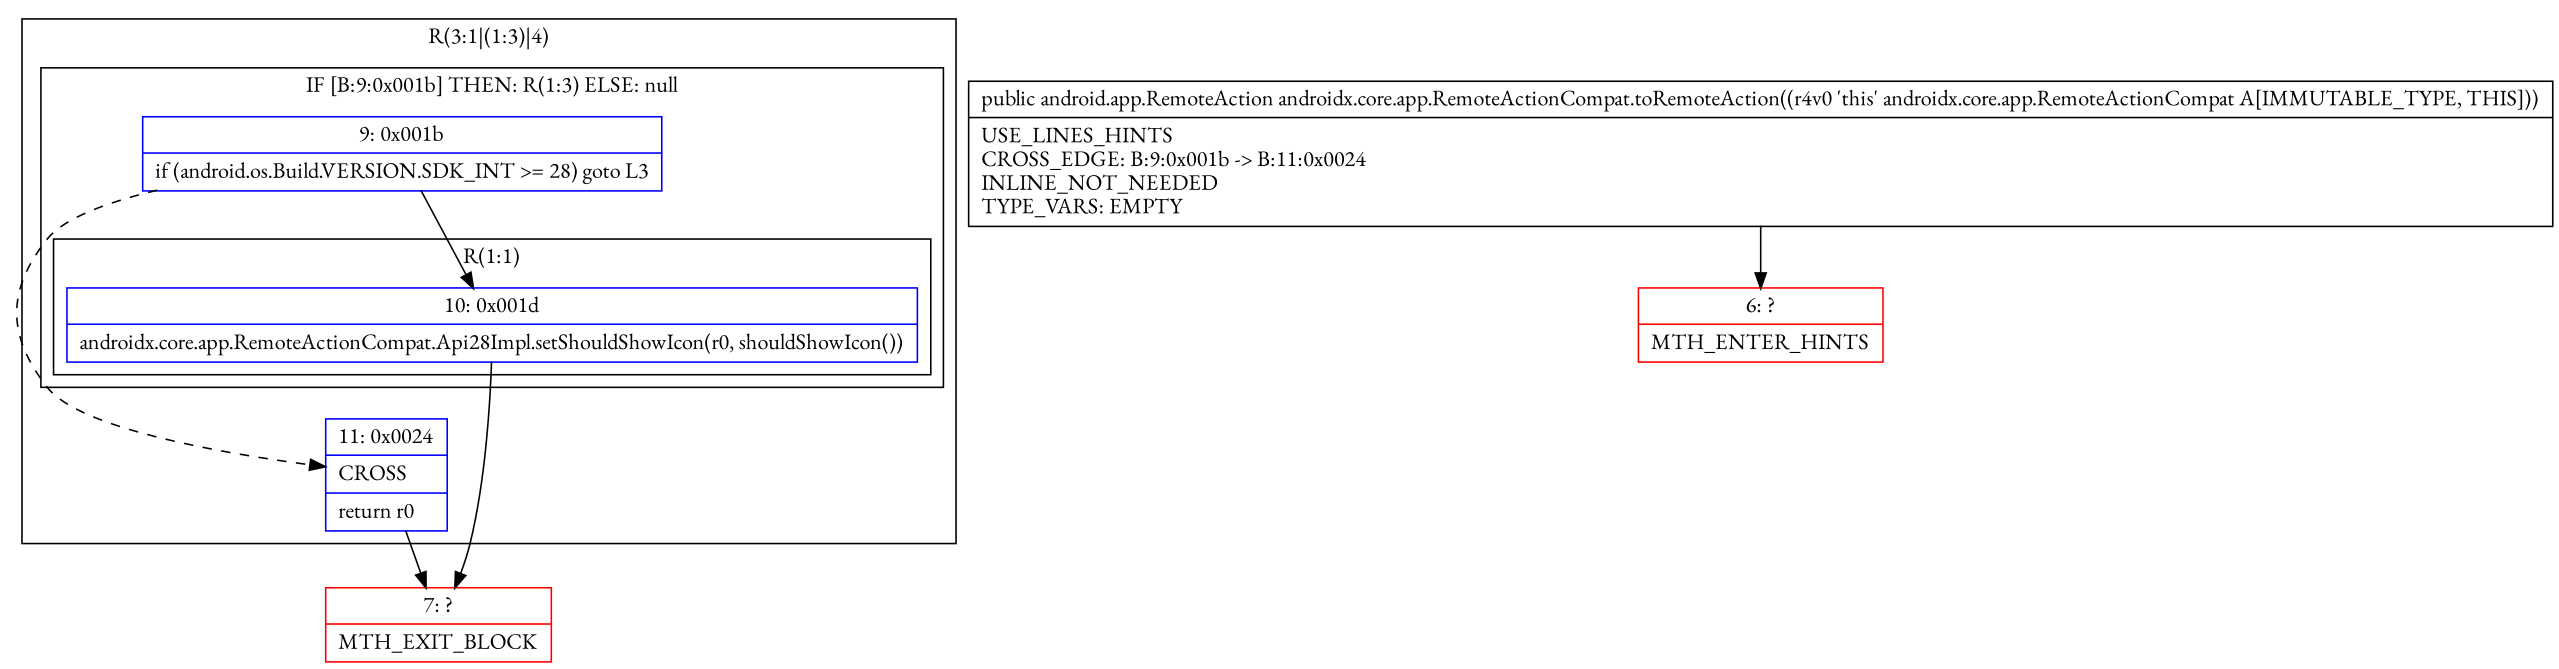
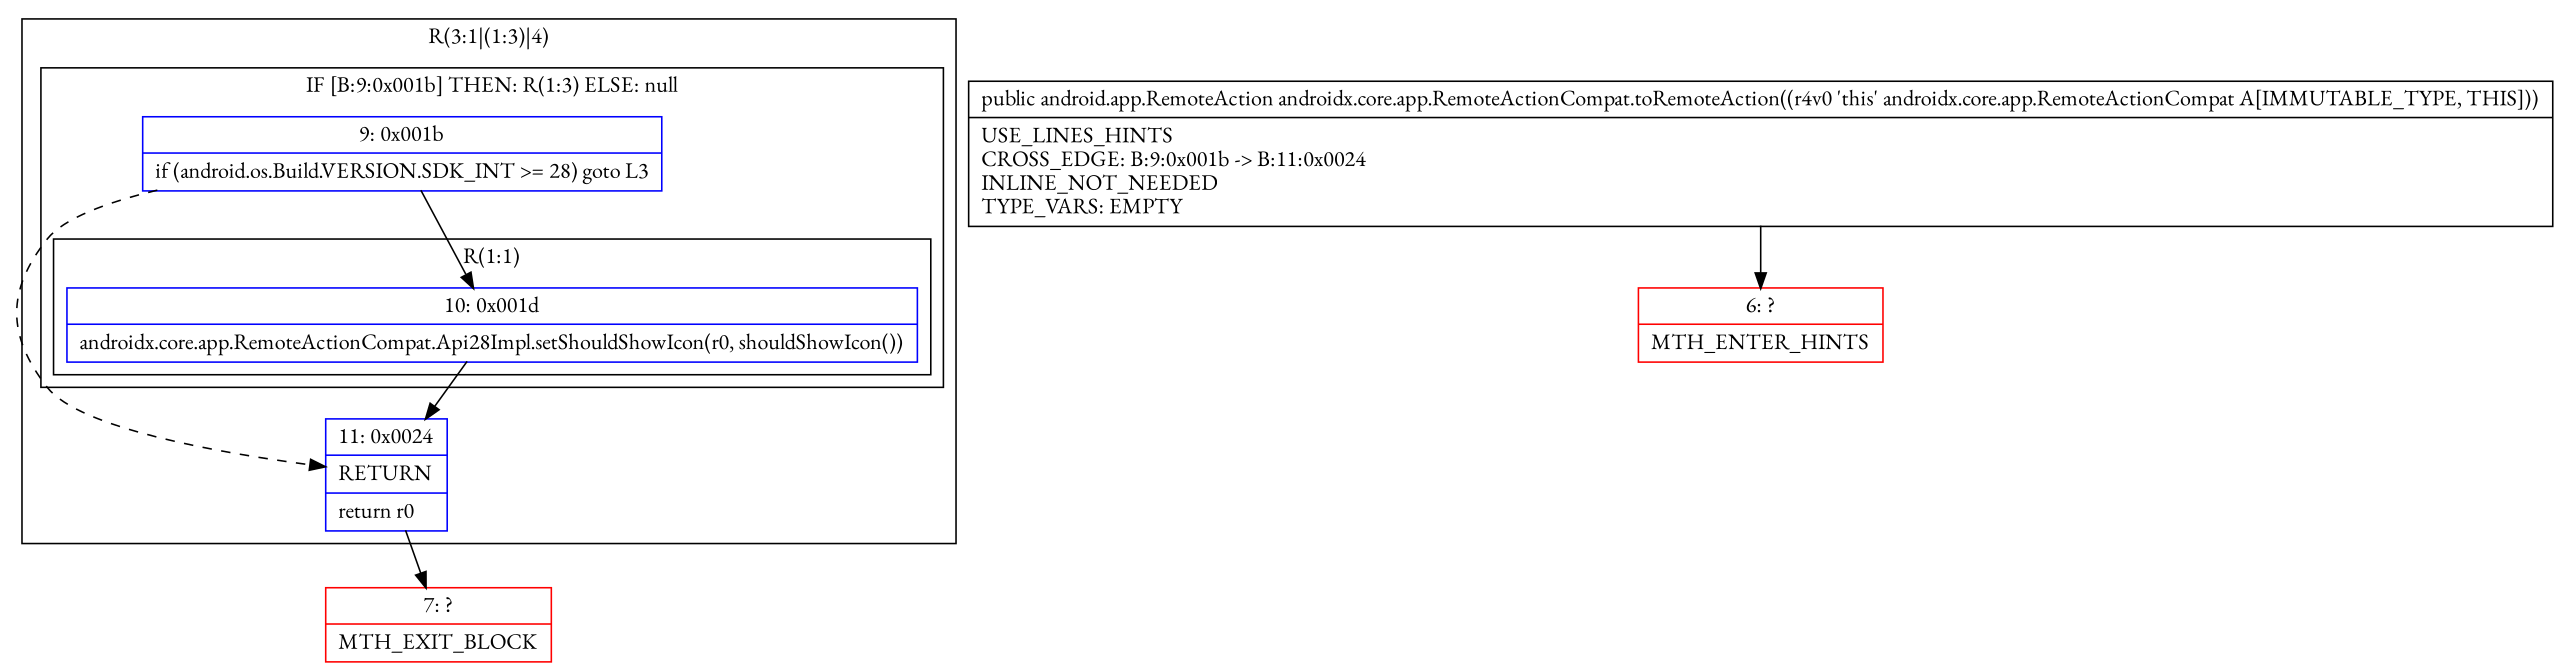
(483, 469) -> (451, 384)
(373, 473) -> (386, 473)
